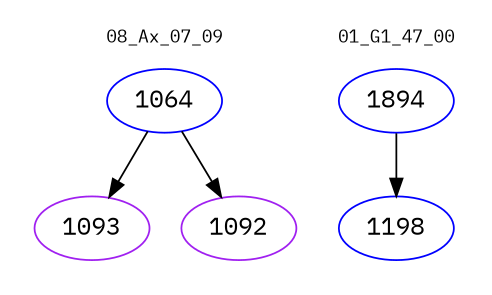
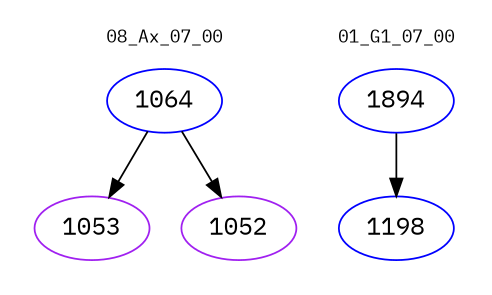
(165, 38) -> (165, 38)
(397, 38) -> (397, 38)
(92, 228) -> (92, 228)
(239, 228) -> (239, 228)
